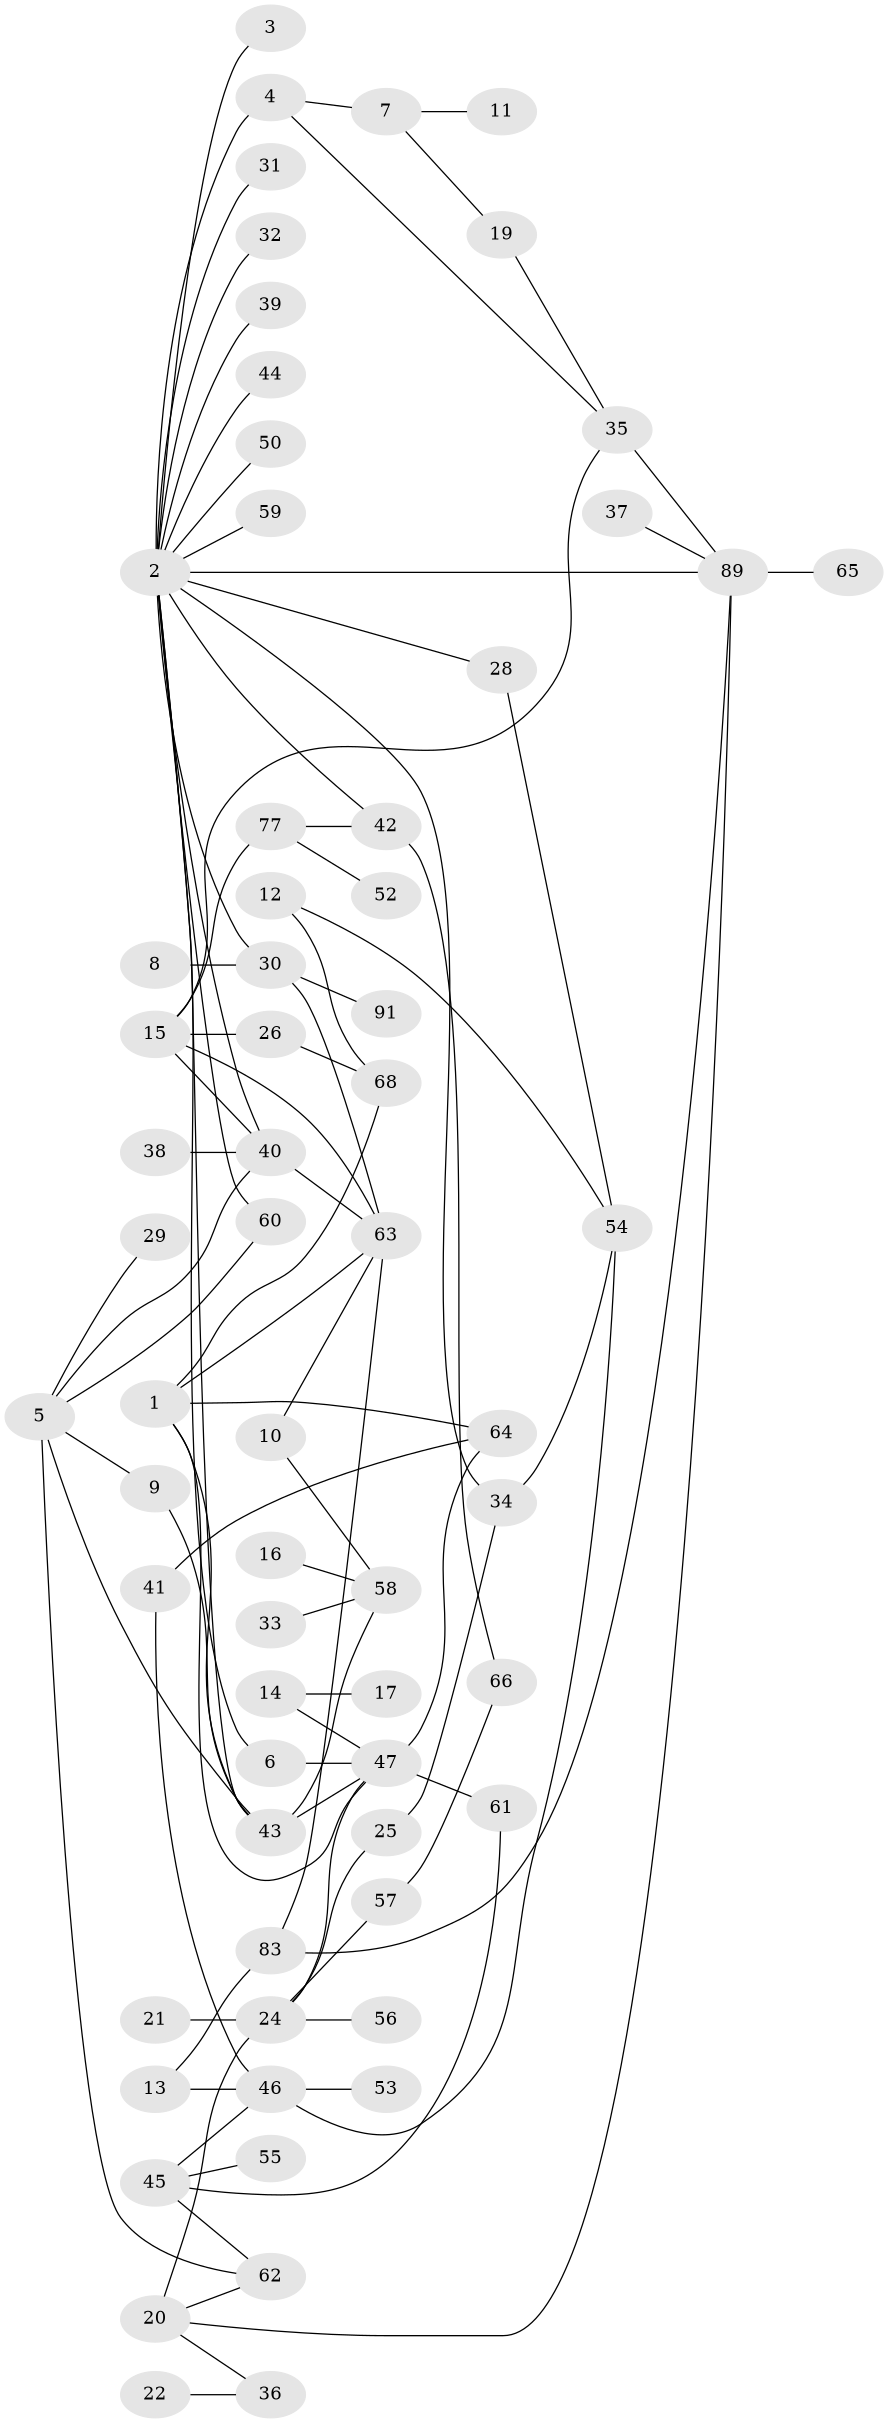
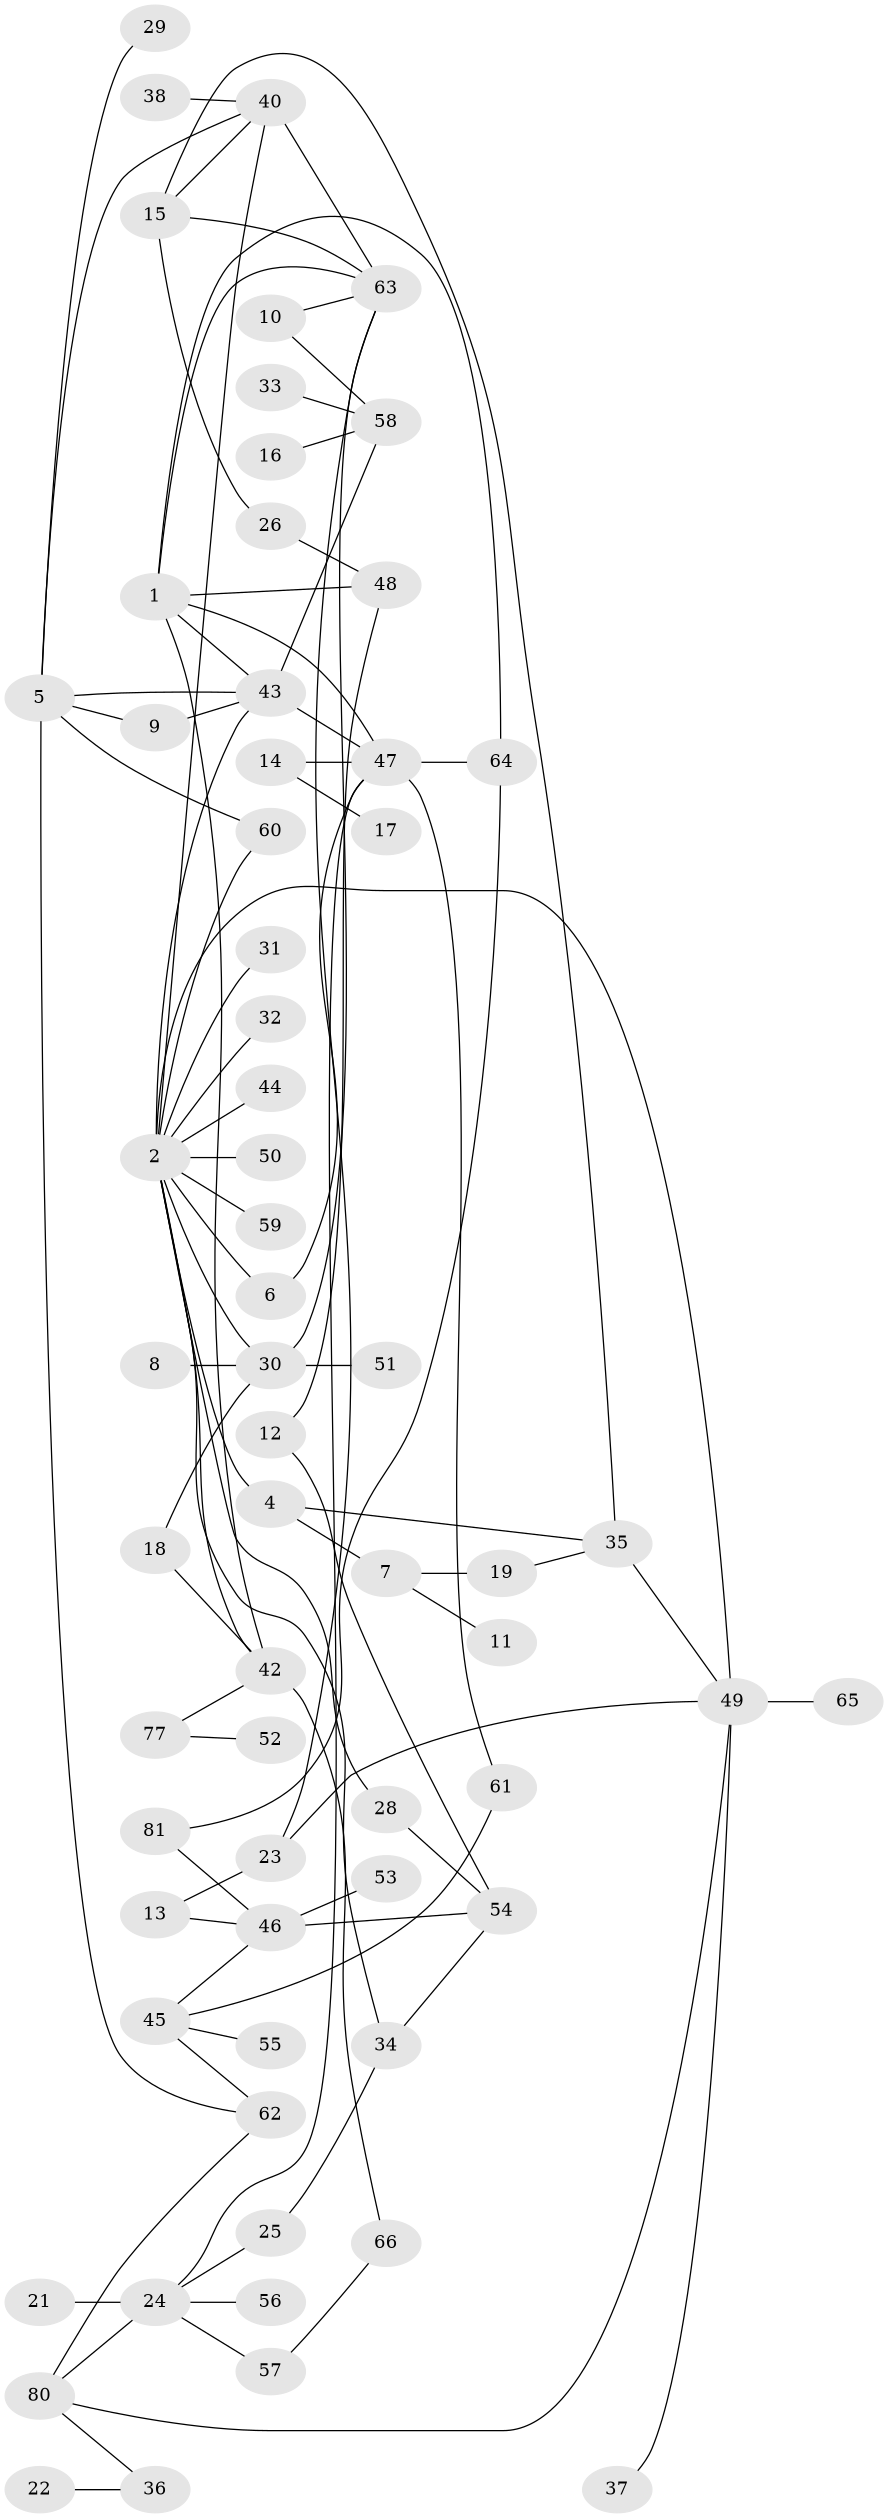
(271, 28) -> none
(271, 305) -> none
(733, 572) -> (733, 1702)
(215, 916) -> none
(386, 1014) -> (386, 1365)
(386, 1083) -> (386, 585)
none -> (218, 1133)
none -> (155, 1550)
(155, 1589) -> (155, 1831)
(271, 1951) -> (271, 1858)
(155, 2319) -> (40, 2396)
